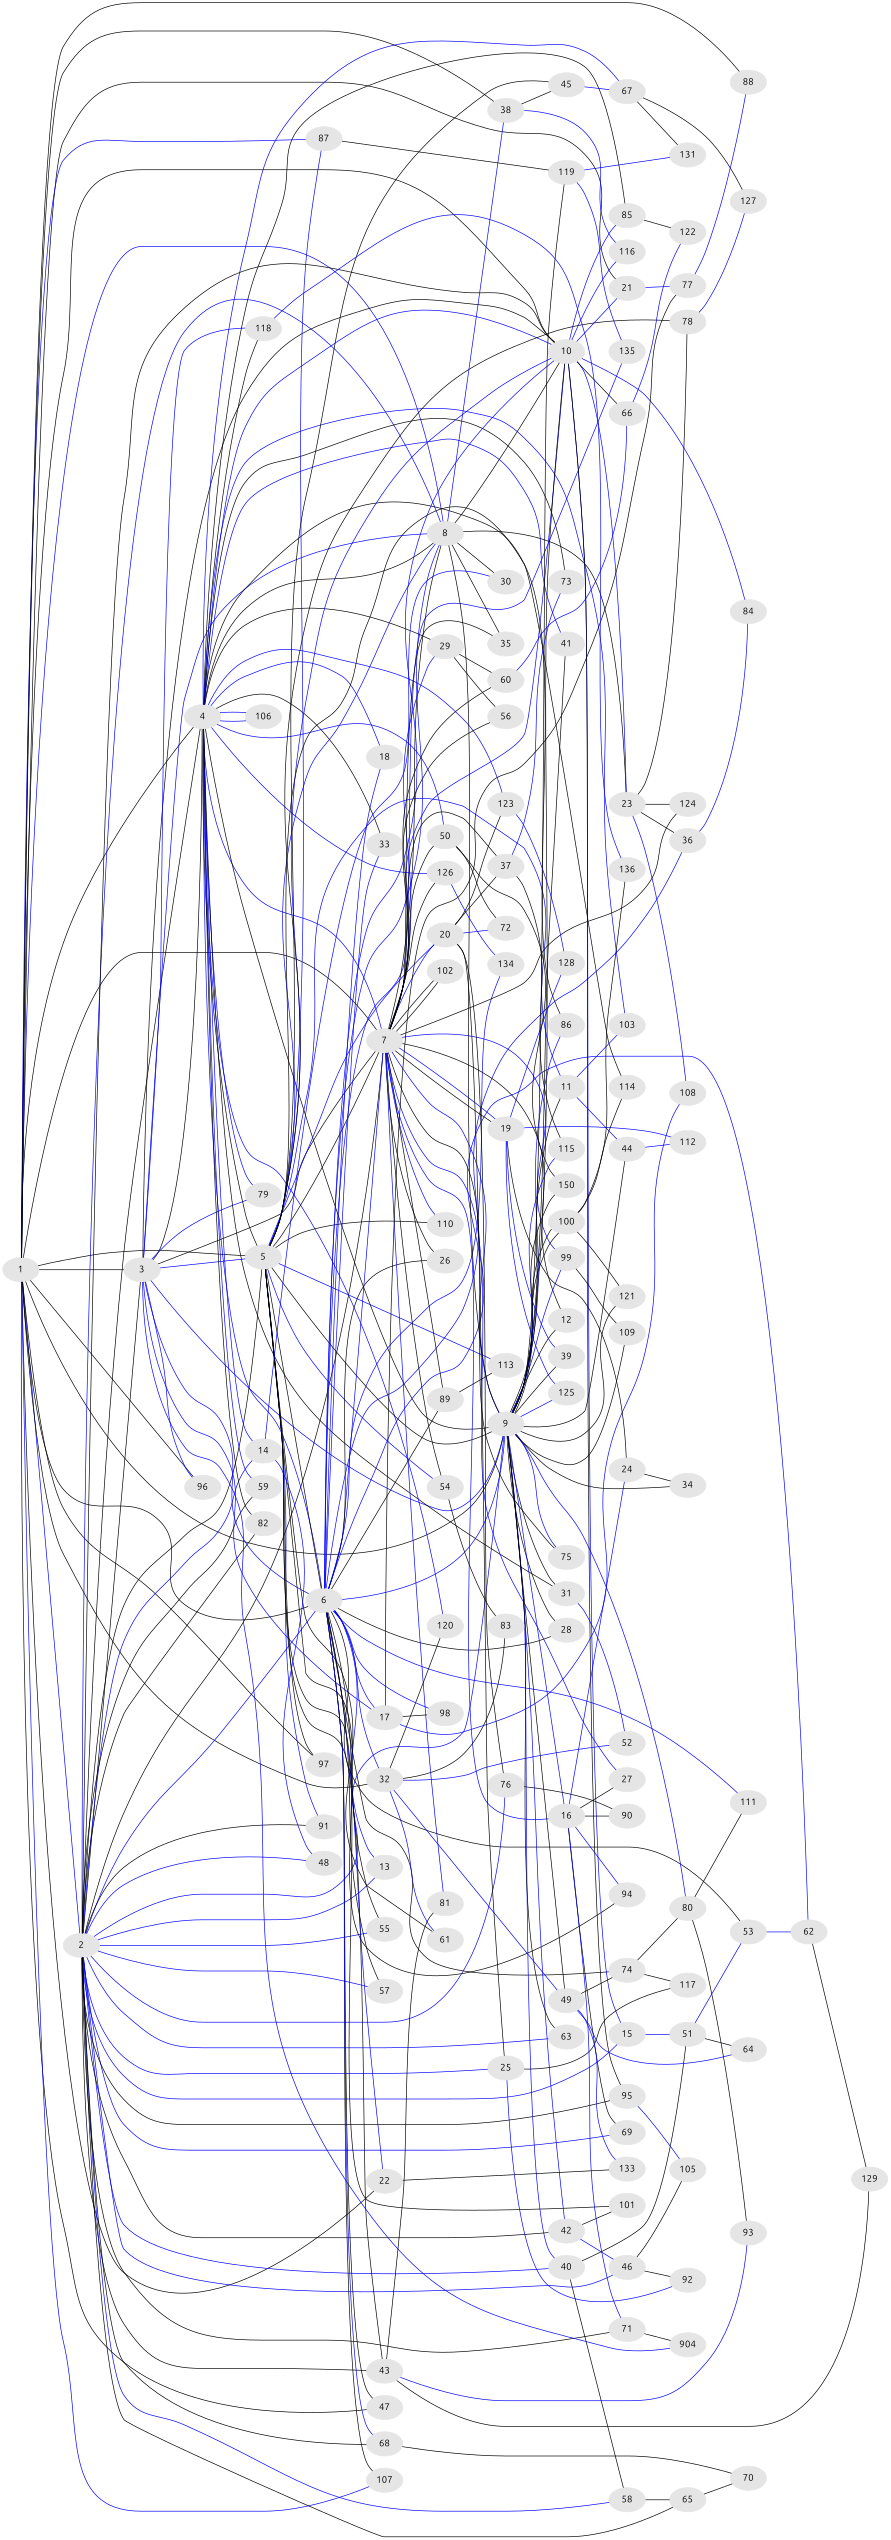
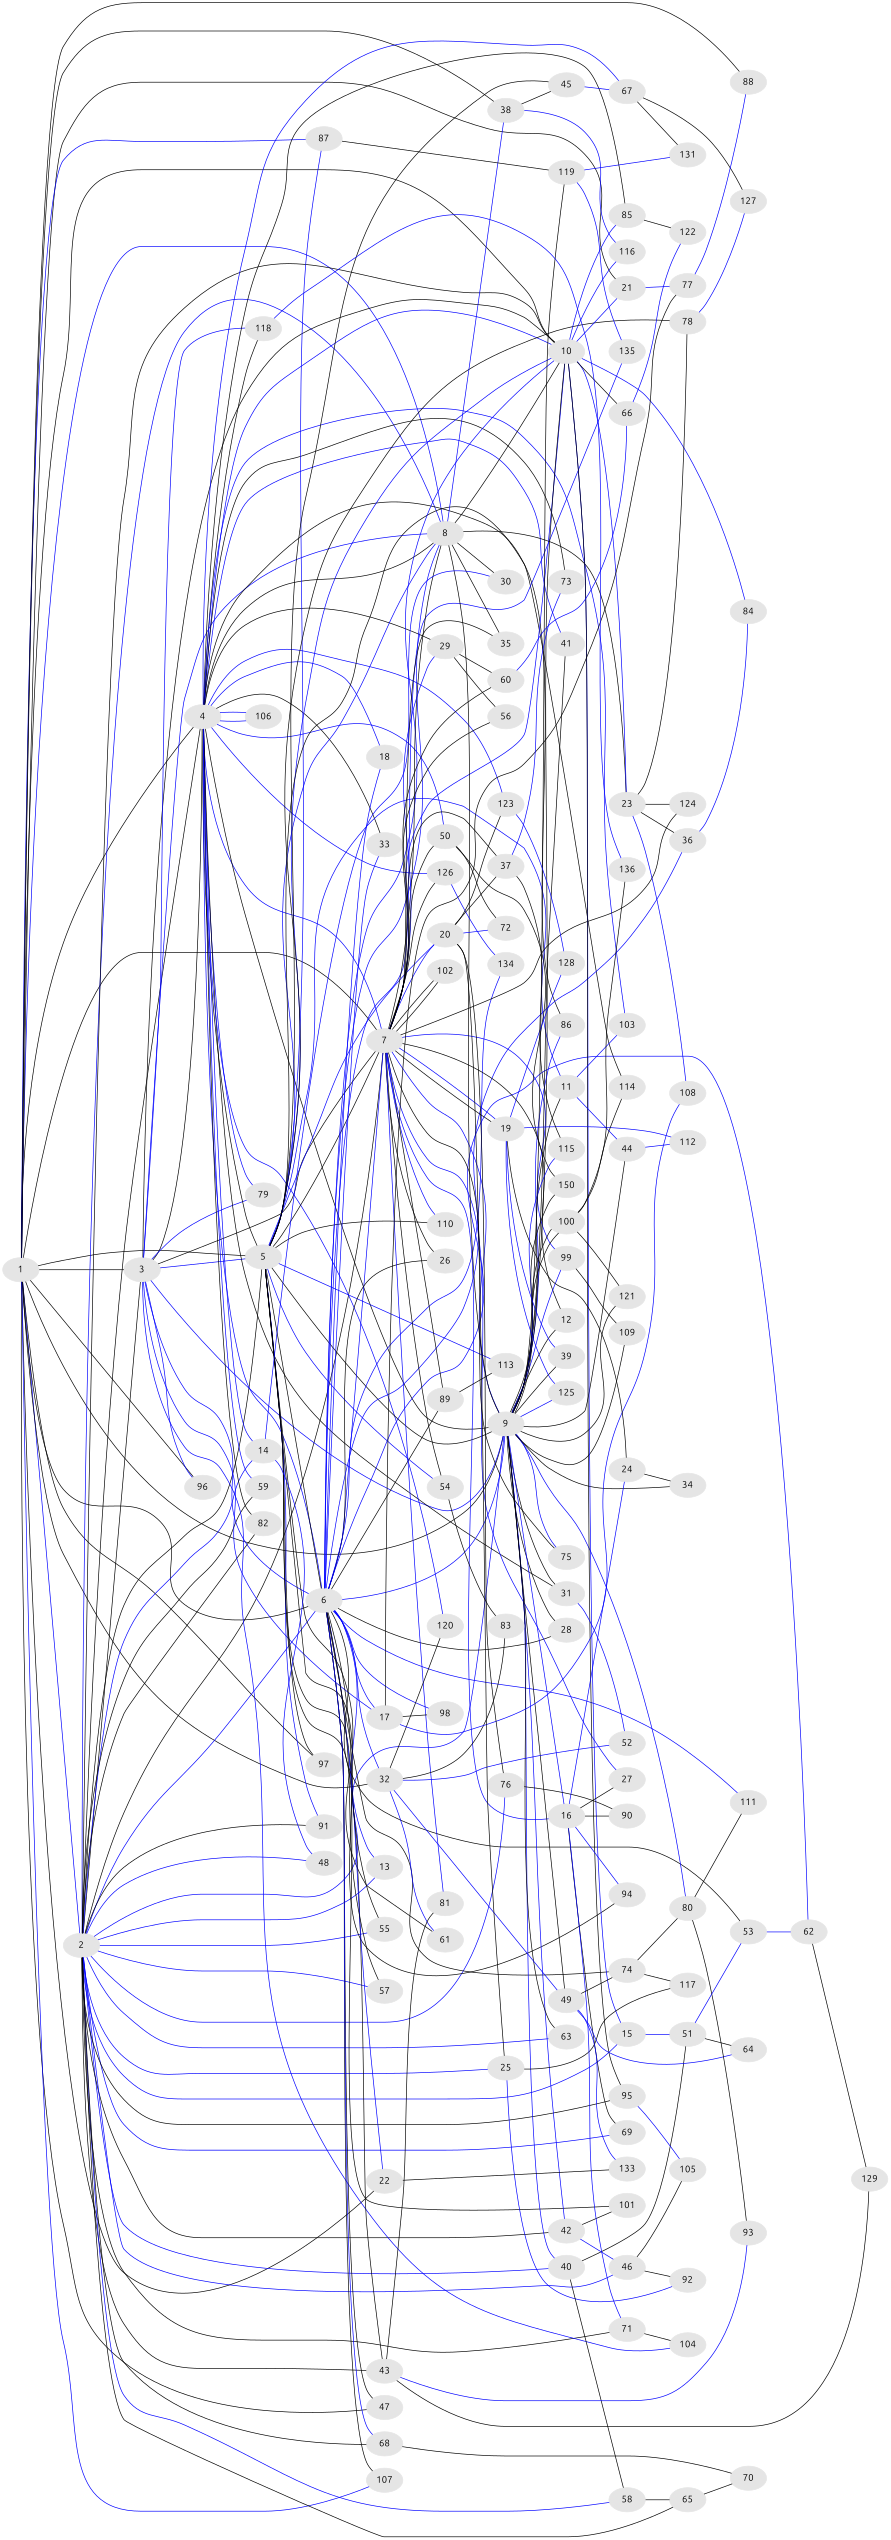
(688, 2345) -> (688, 2345)
